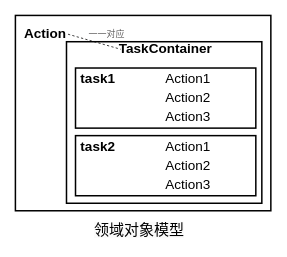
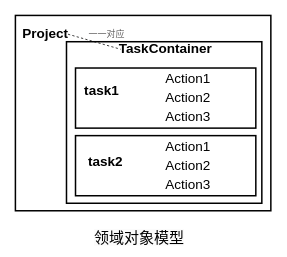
(45, 34) -> (45, 34)
(98, 79) -> (102, 90)
(98, 147) -> (105, 162)
(139, 229) -> (139, 237)
